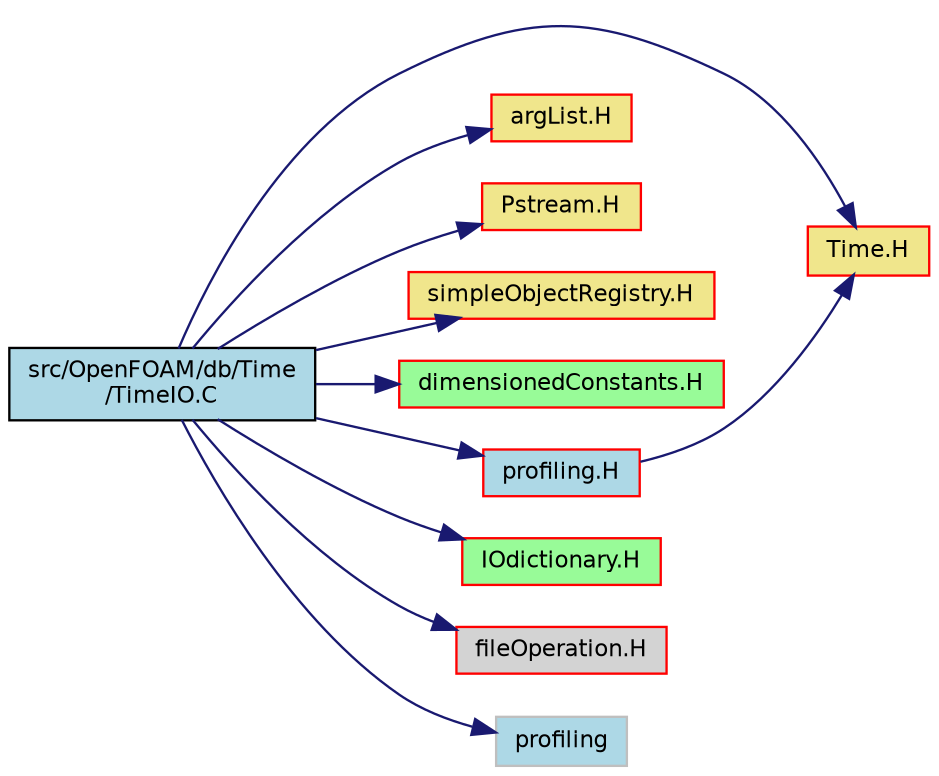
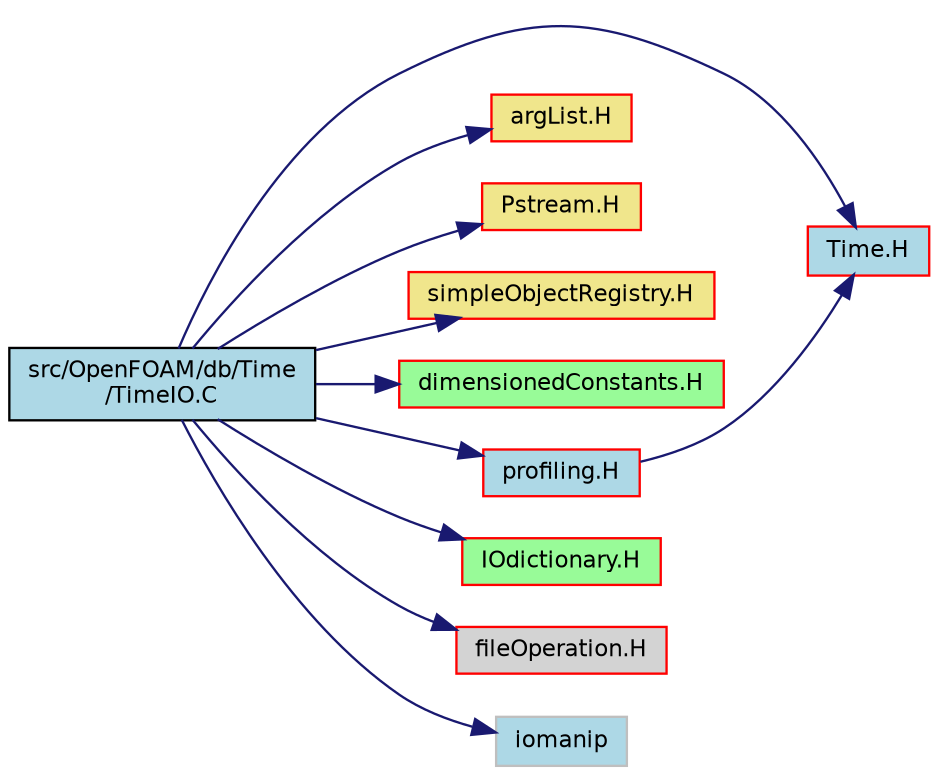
(869, 251) -> (869, 251)
(562, 741) -> (562, 741)
